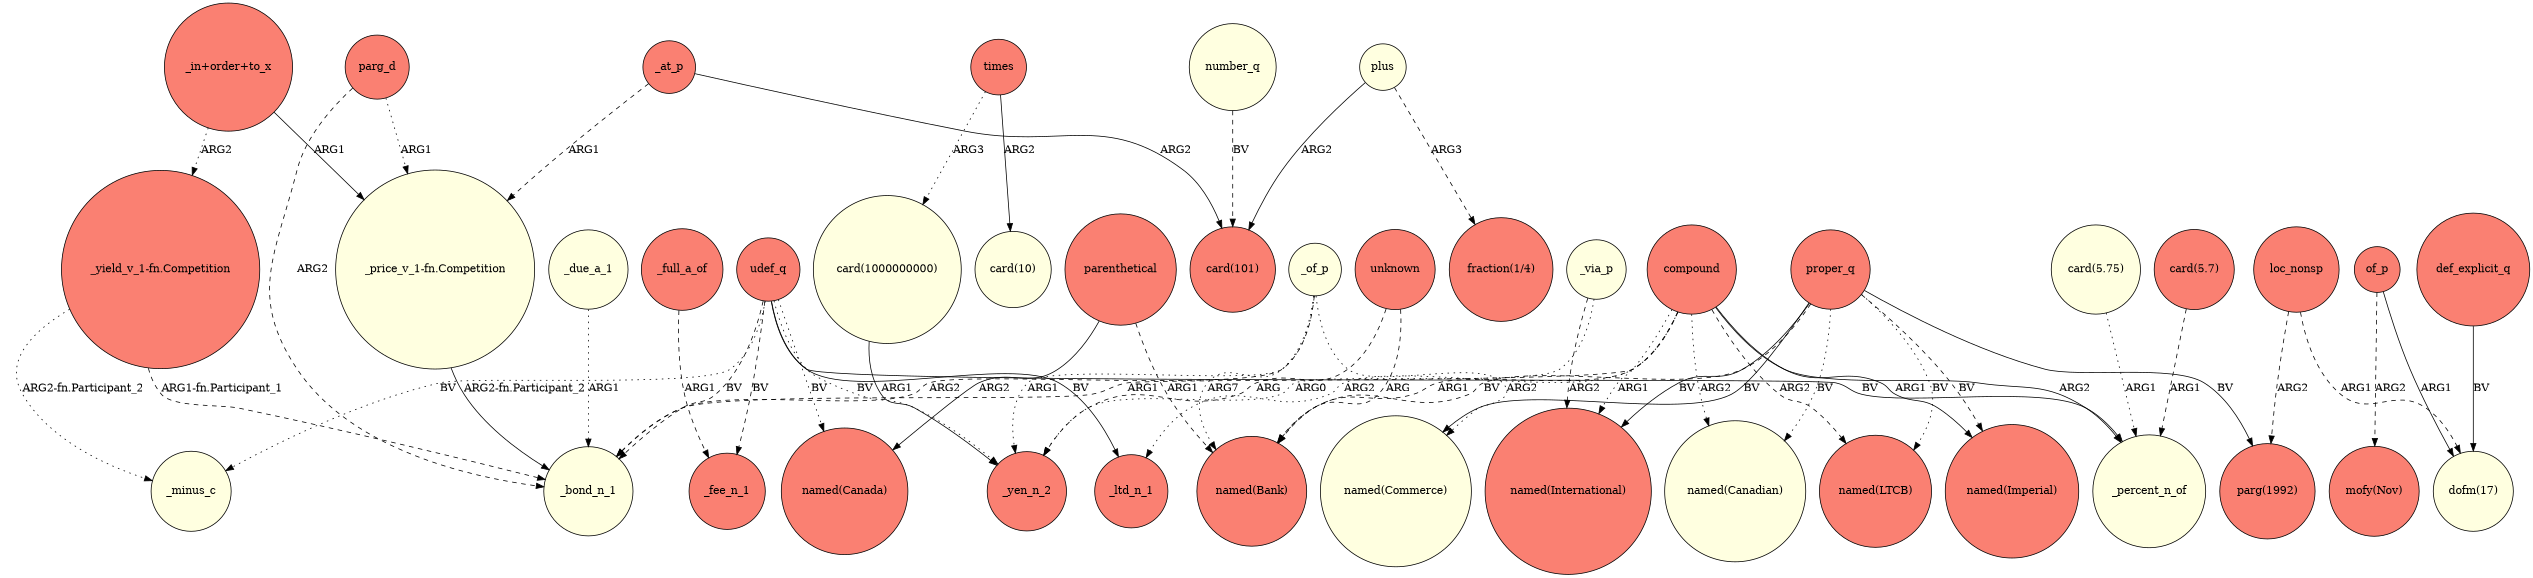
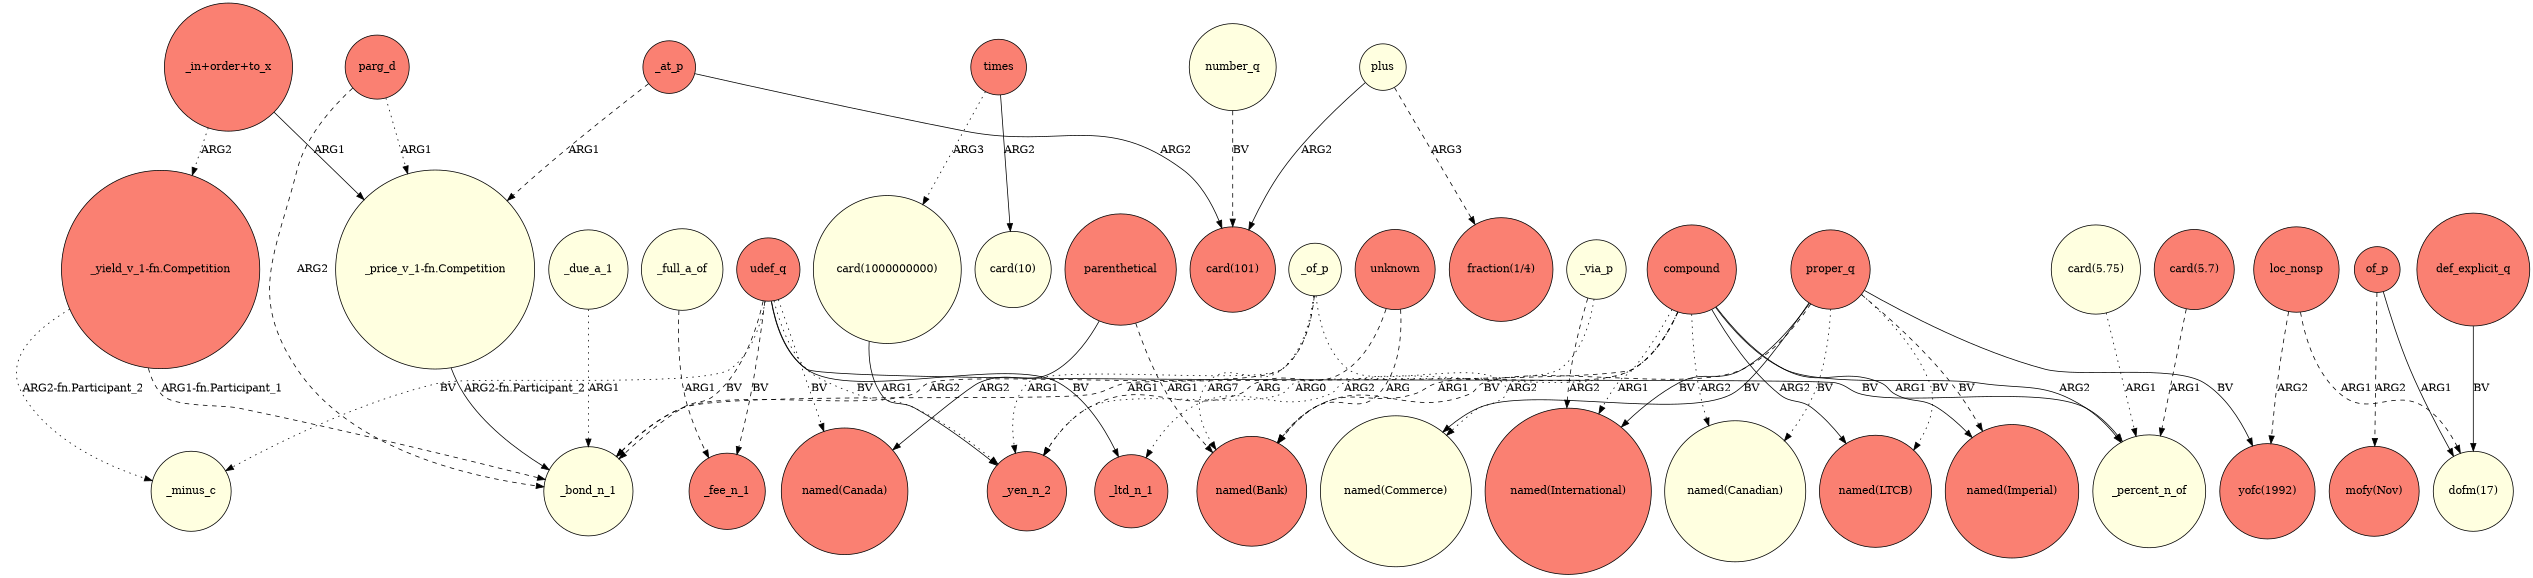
(682, 270) -> (682, 270)
(1771, 387) -> (1771, 387)
(2267, 491) -> (2267, 491)
